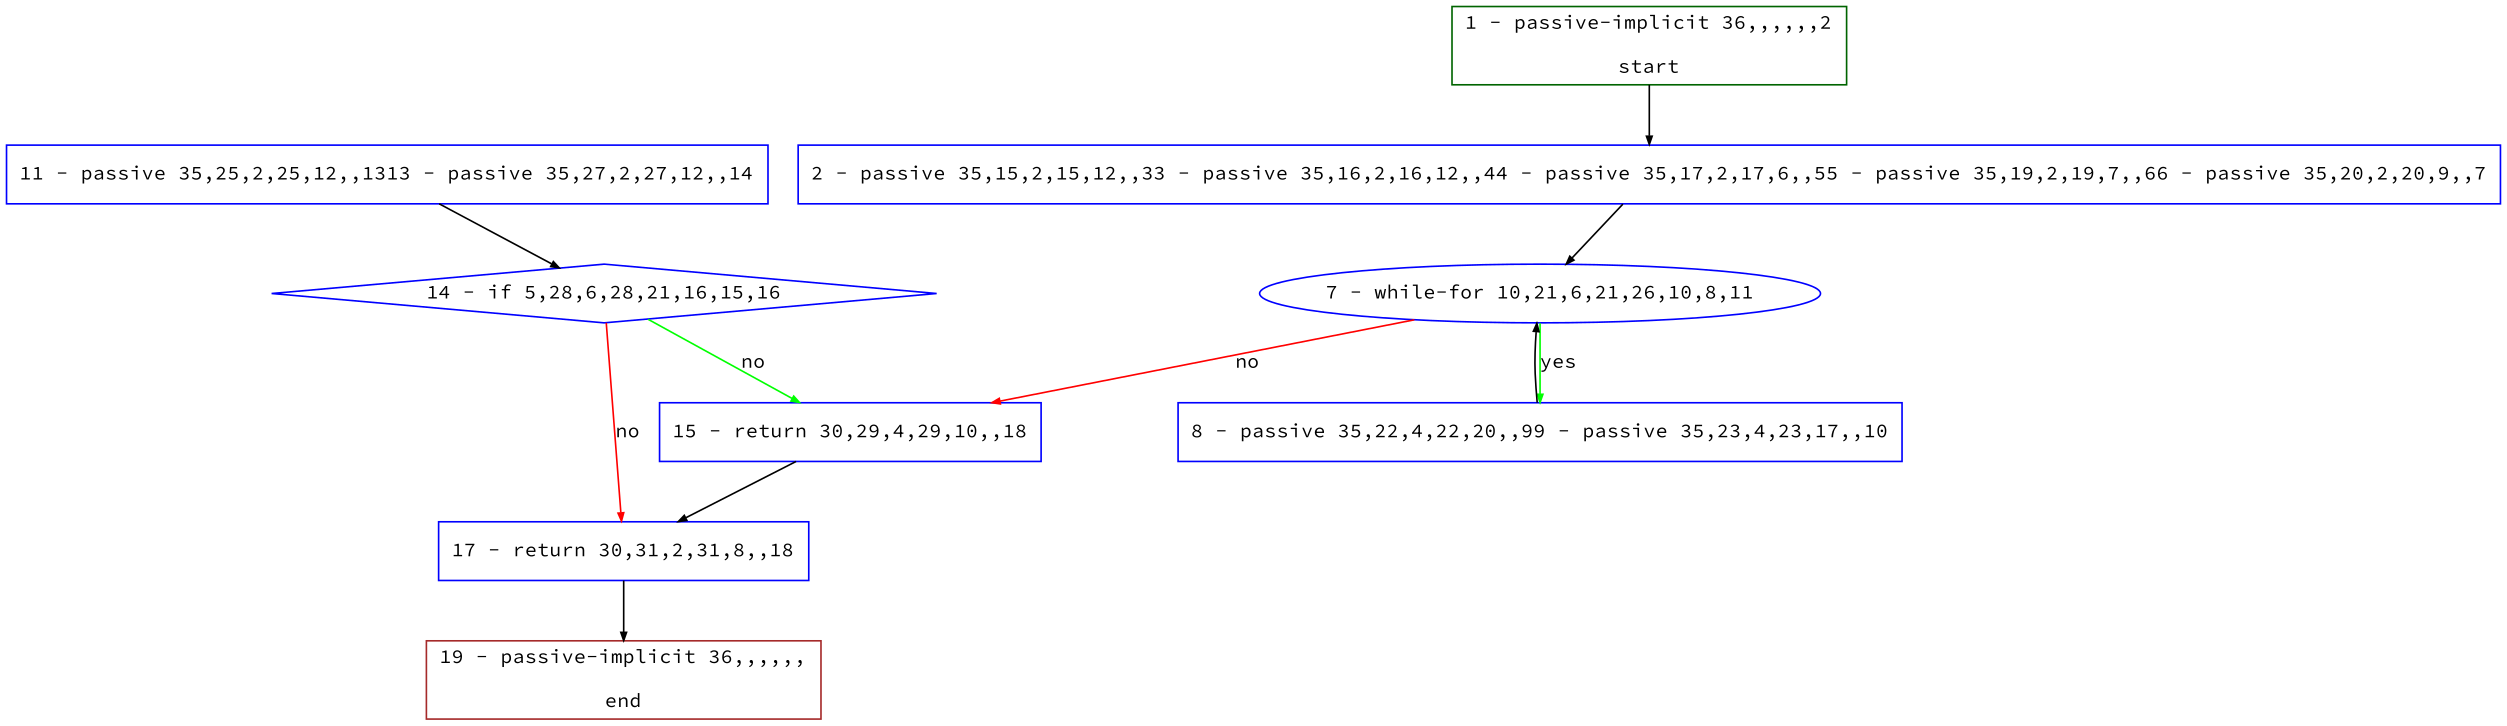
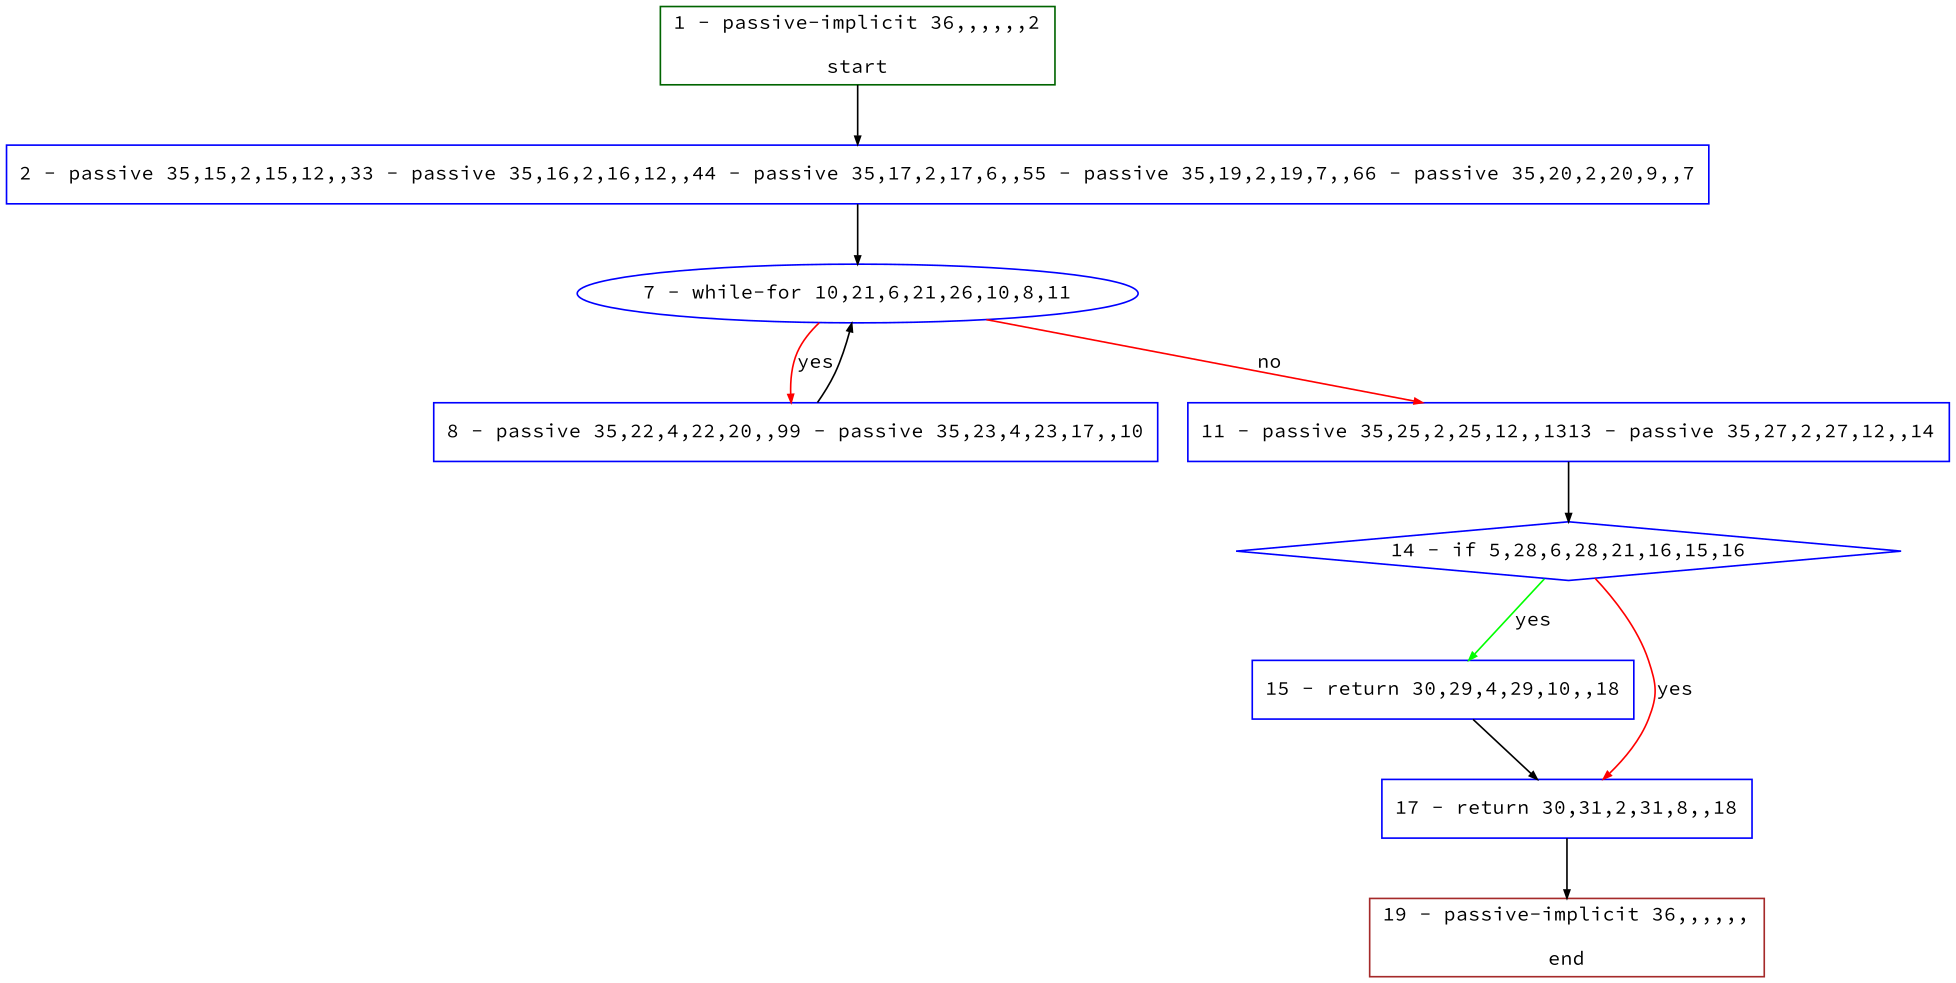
(1540, 359) -> (796, 355)
(1207, 360) -> (1200, 360)
(754, 363) -> (1534, 620)
(629, 432) -> (1675, 690)
